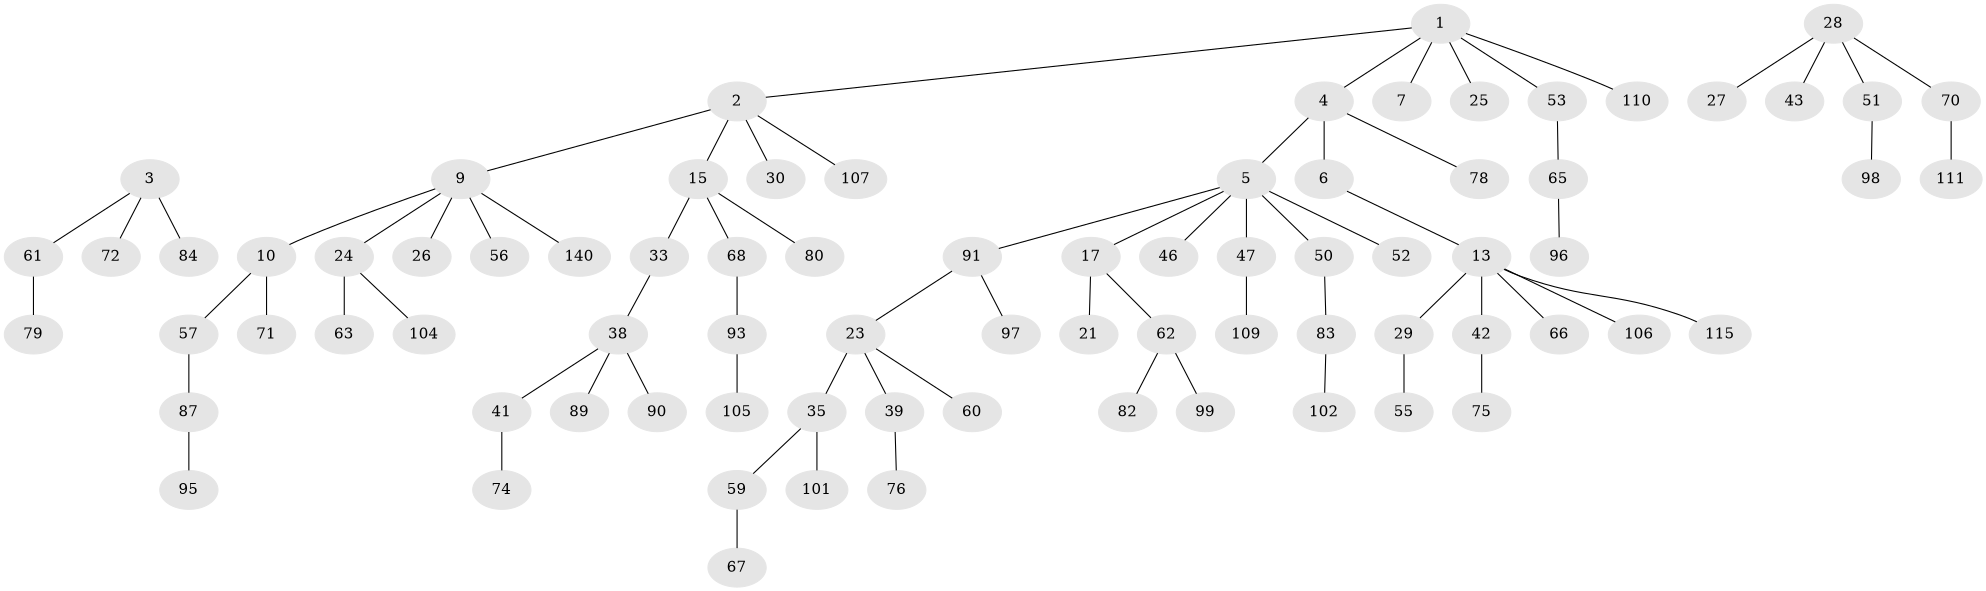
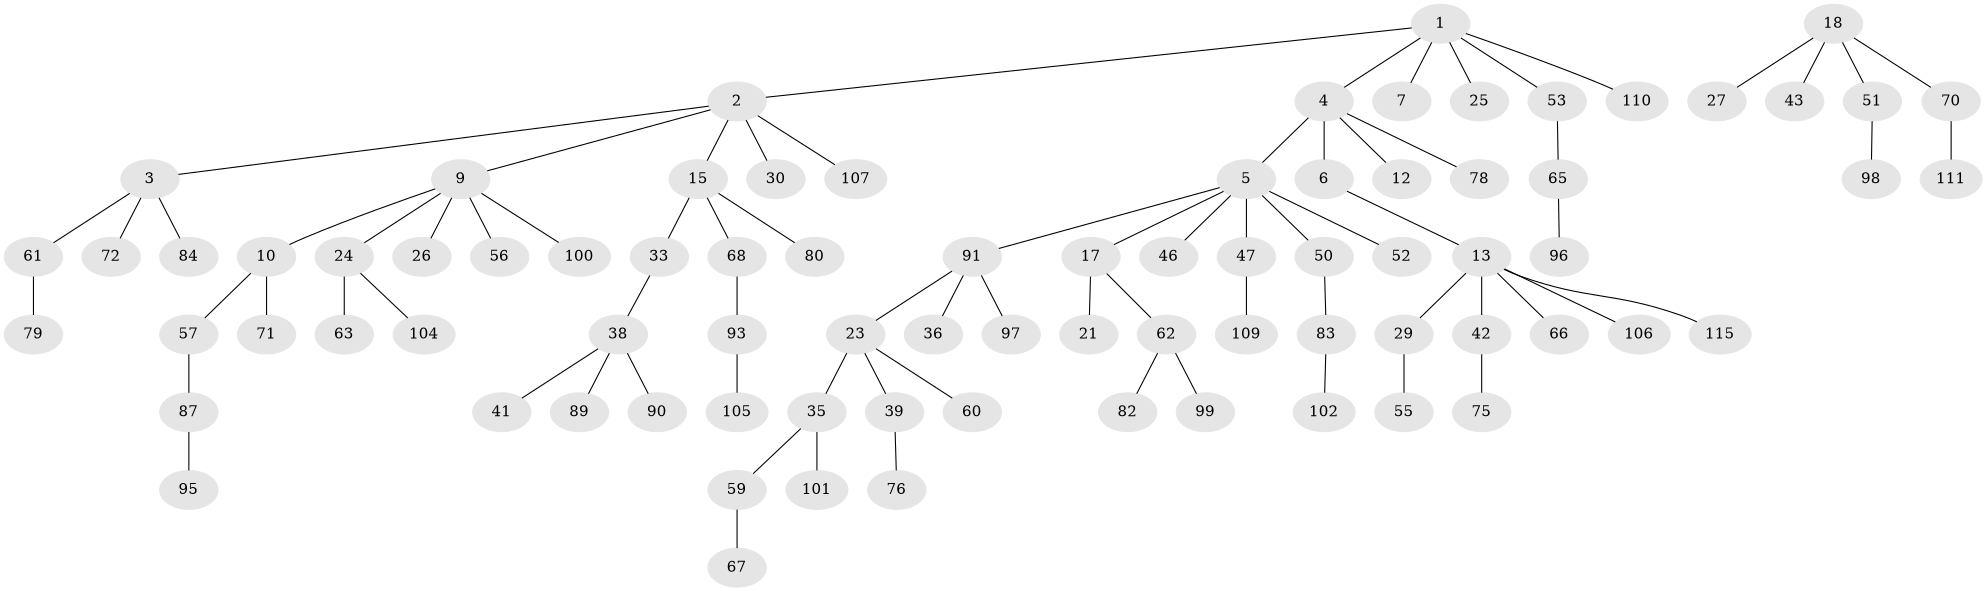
(1834, 24) -> (1834, 24)
none -> (444, 140)
none -> (1402, 179)
(580, 257) -> (580, 257)
none -> (933, 335)
(502, 490) -> none
